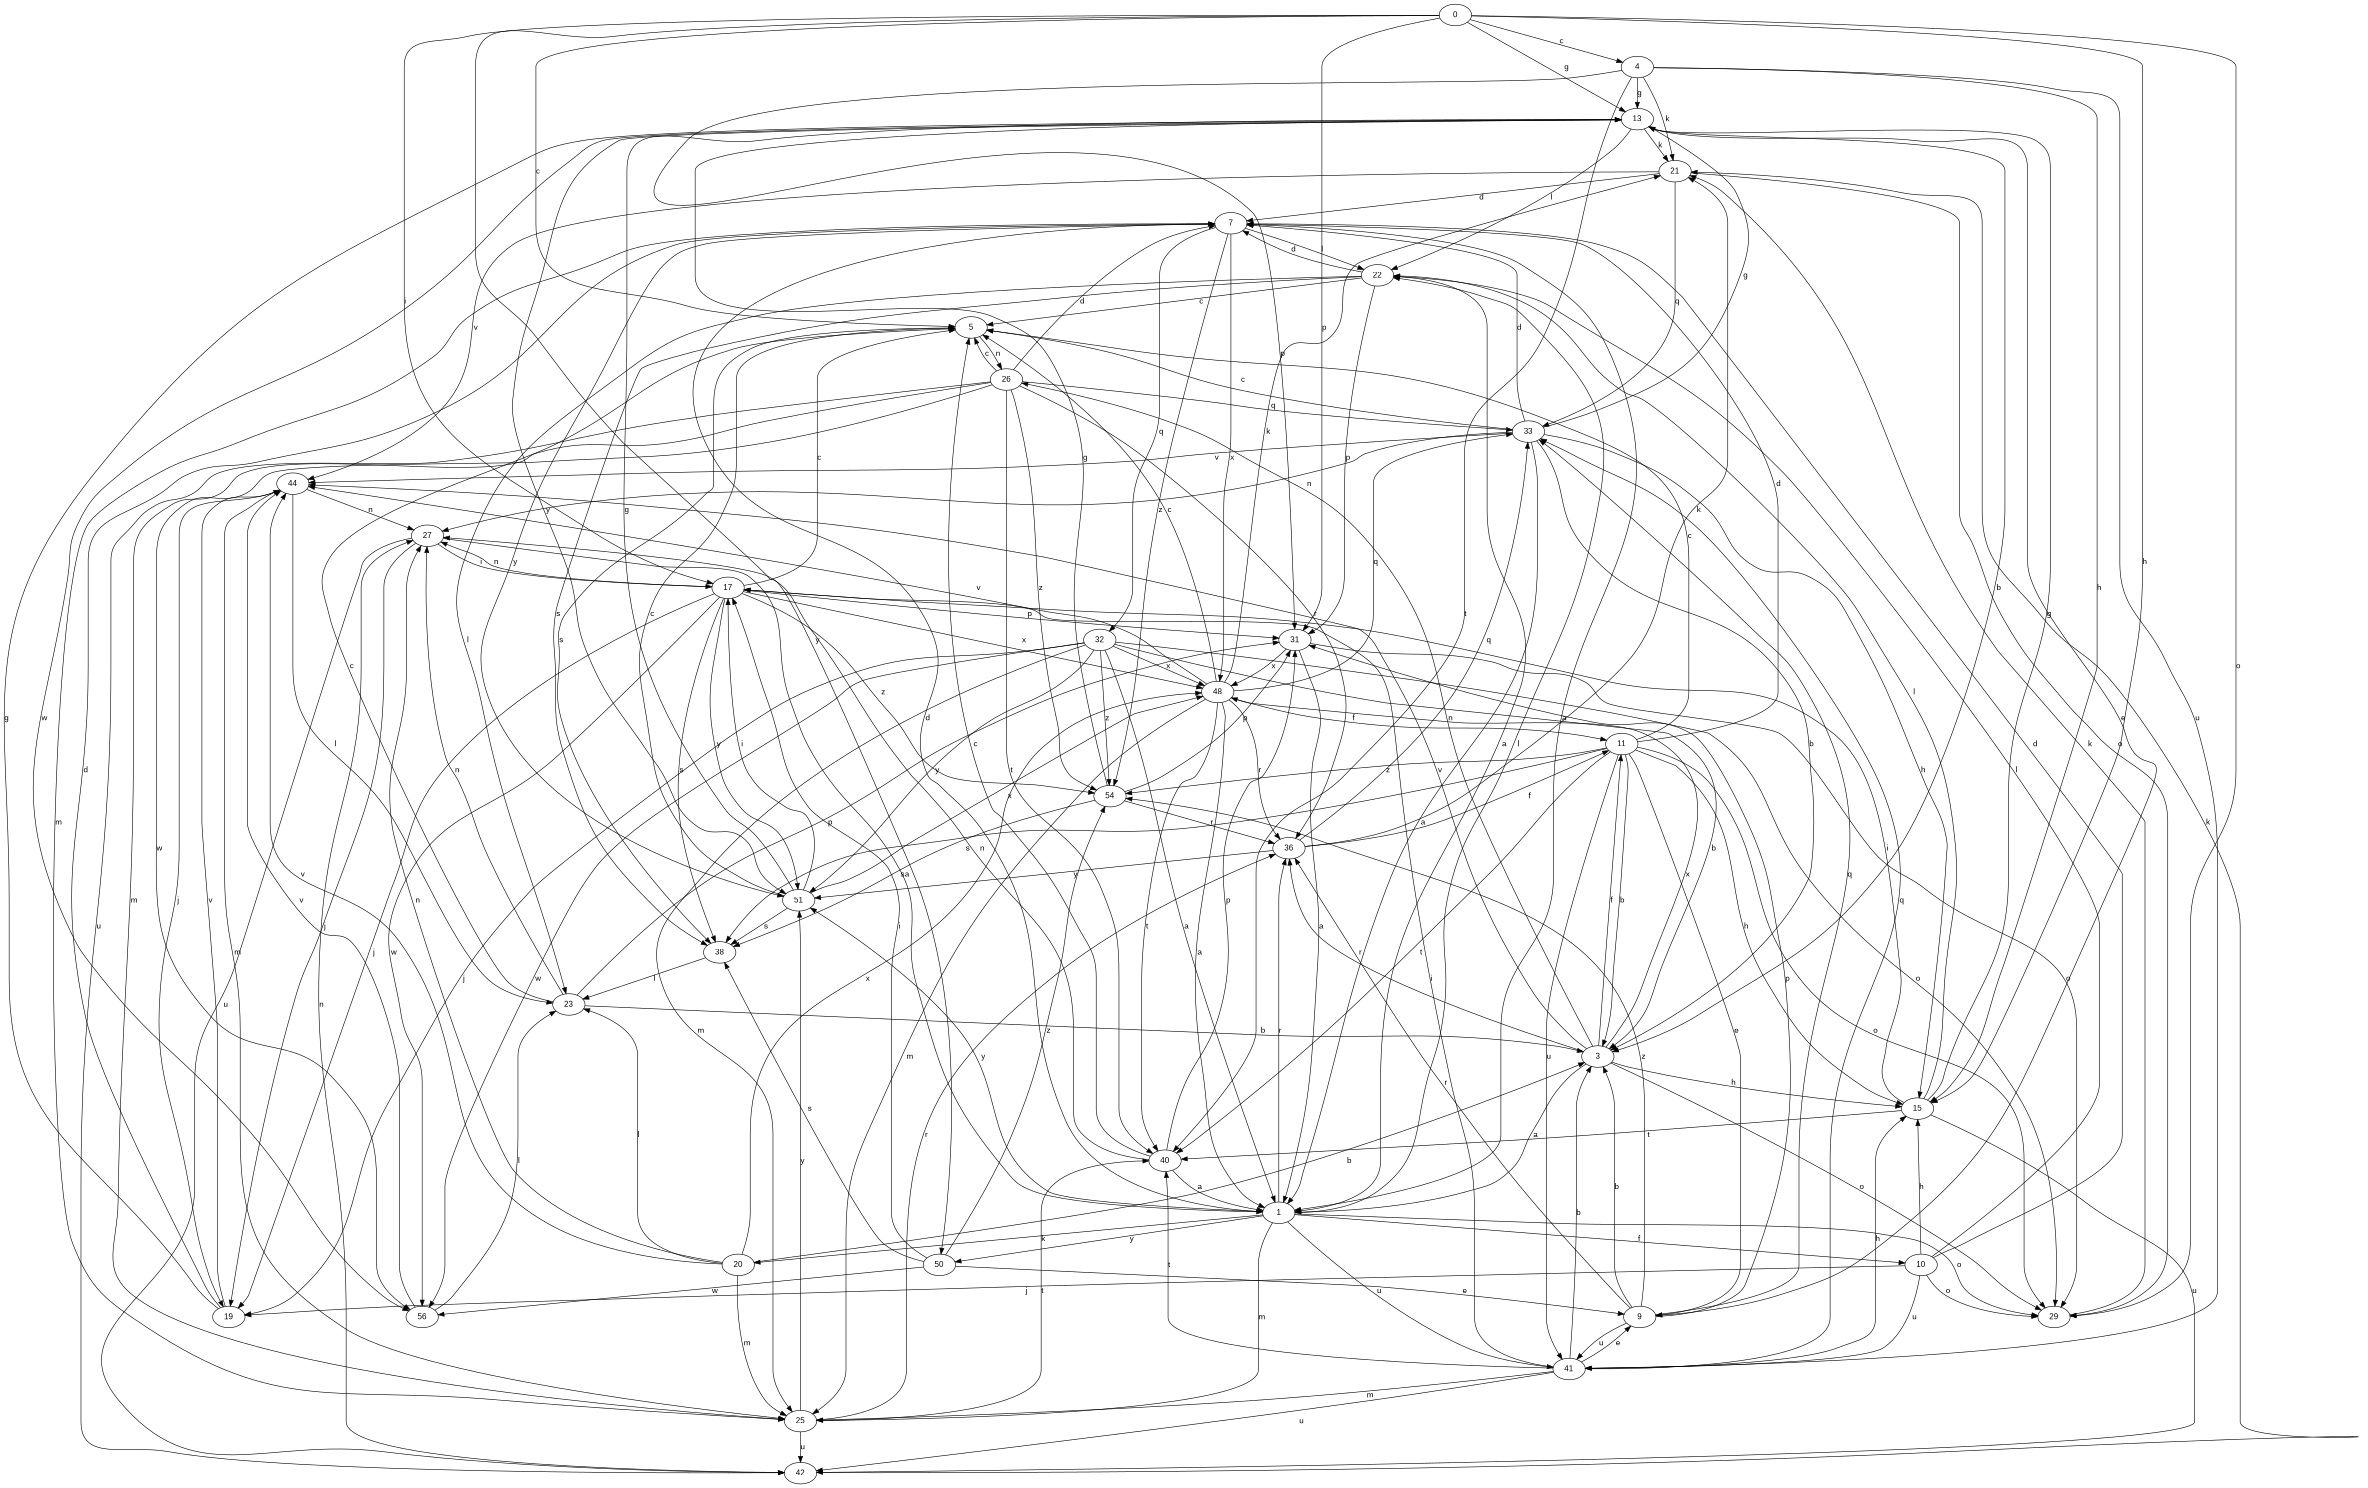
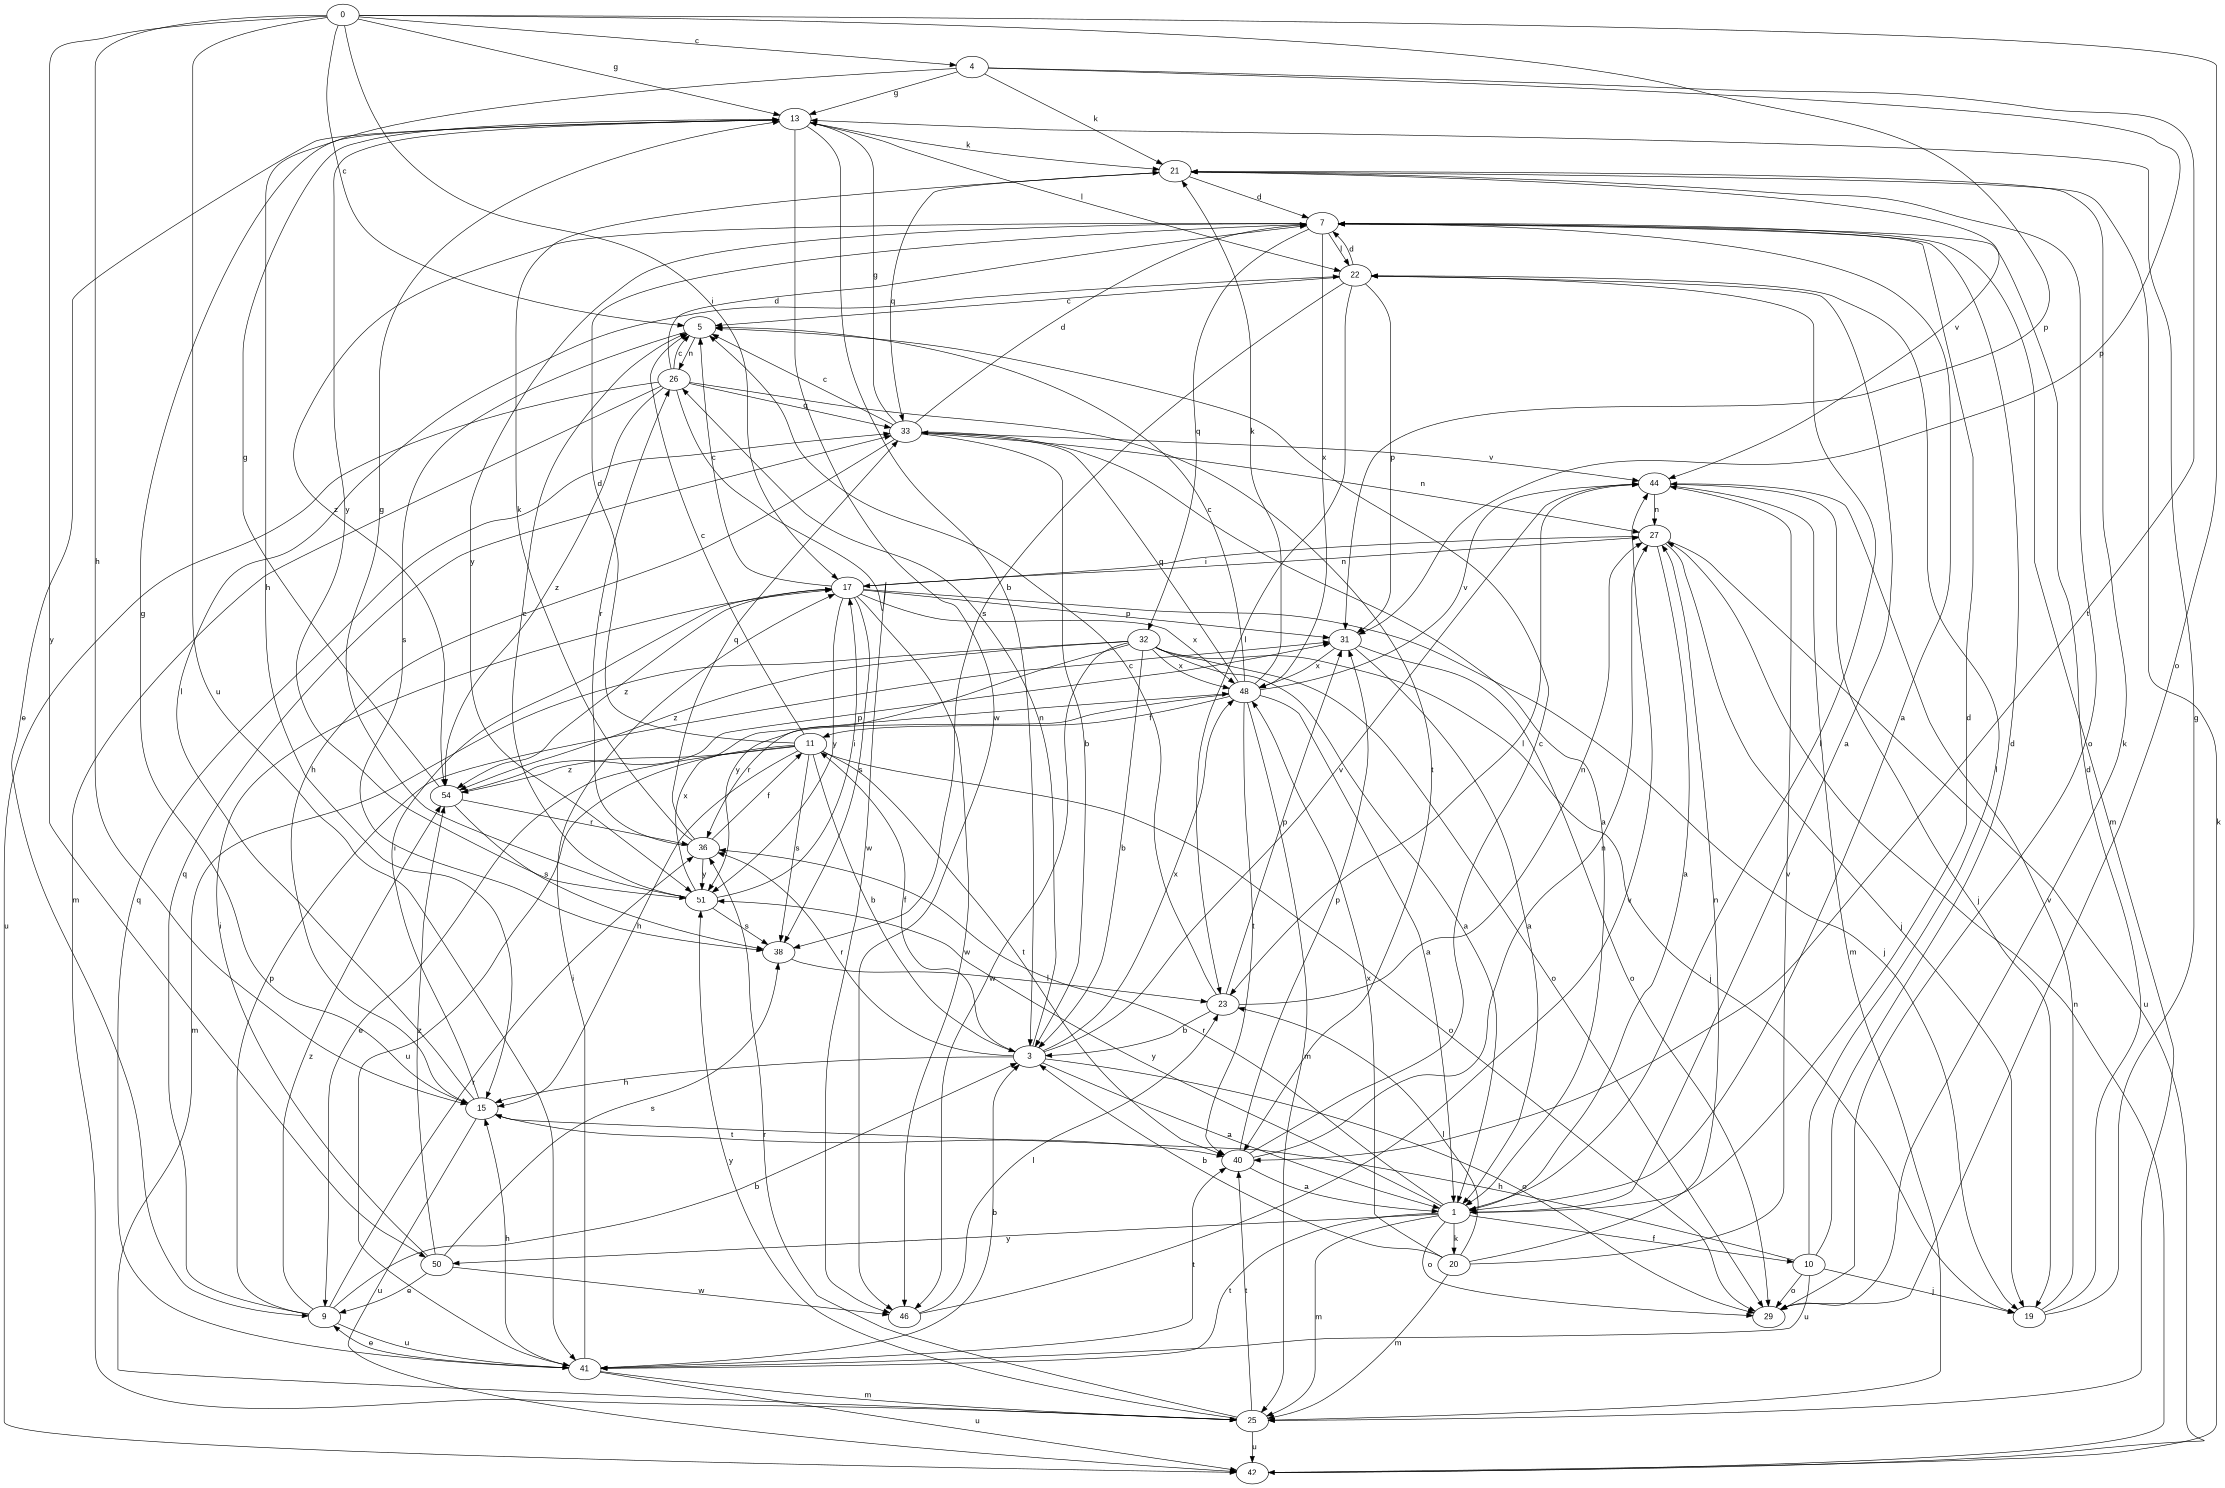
(1265, 564) -> (596, 644)
(2209, 774) -> (214, 699)
(1379, 1291) -> (1230, 1291)
(422, 1317) -> (905, 1317)
